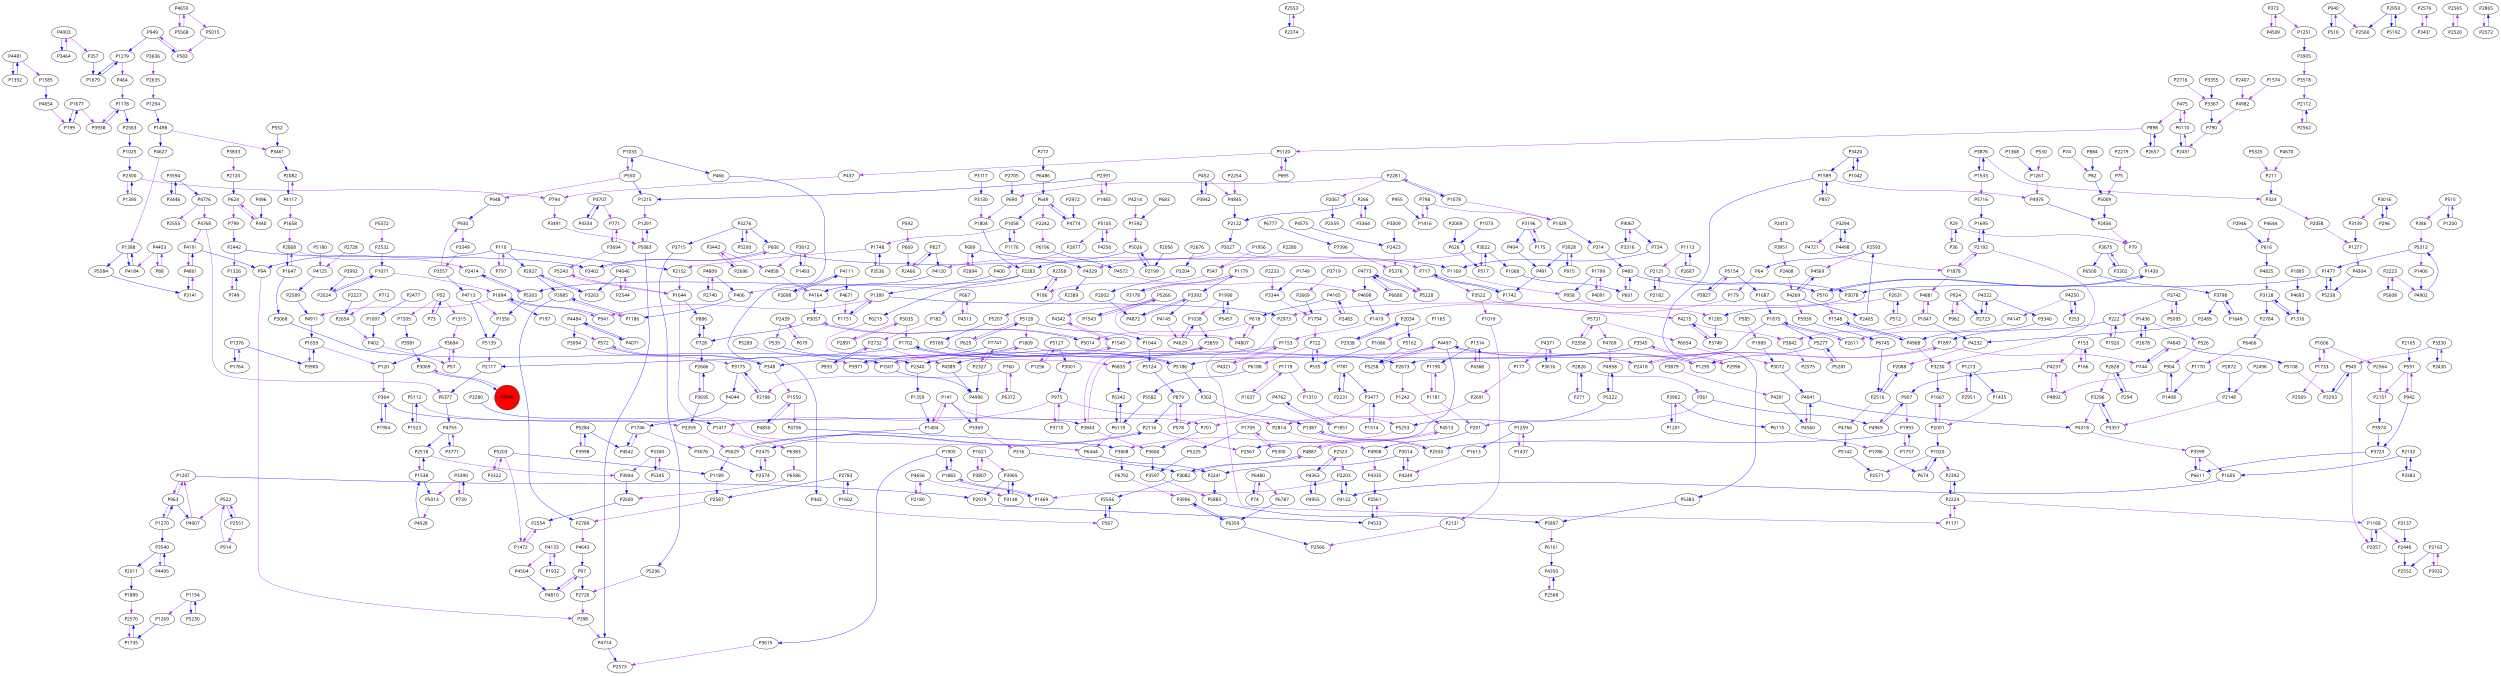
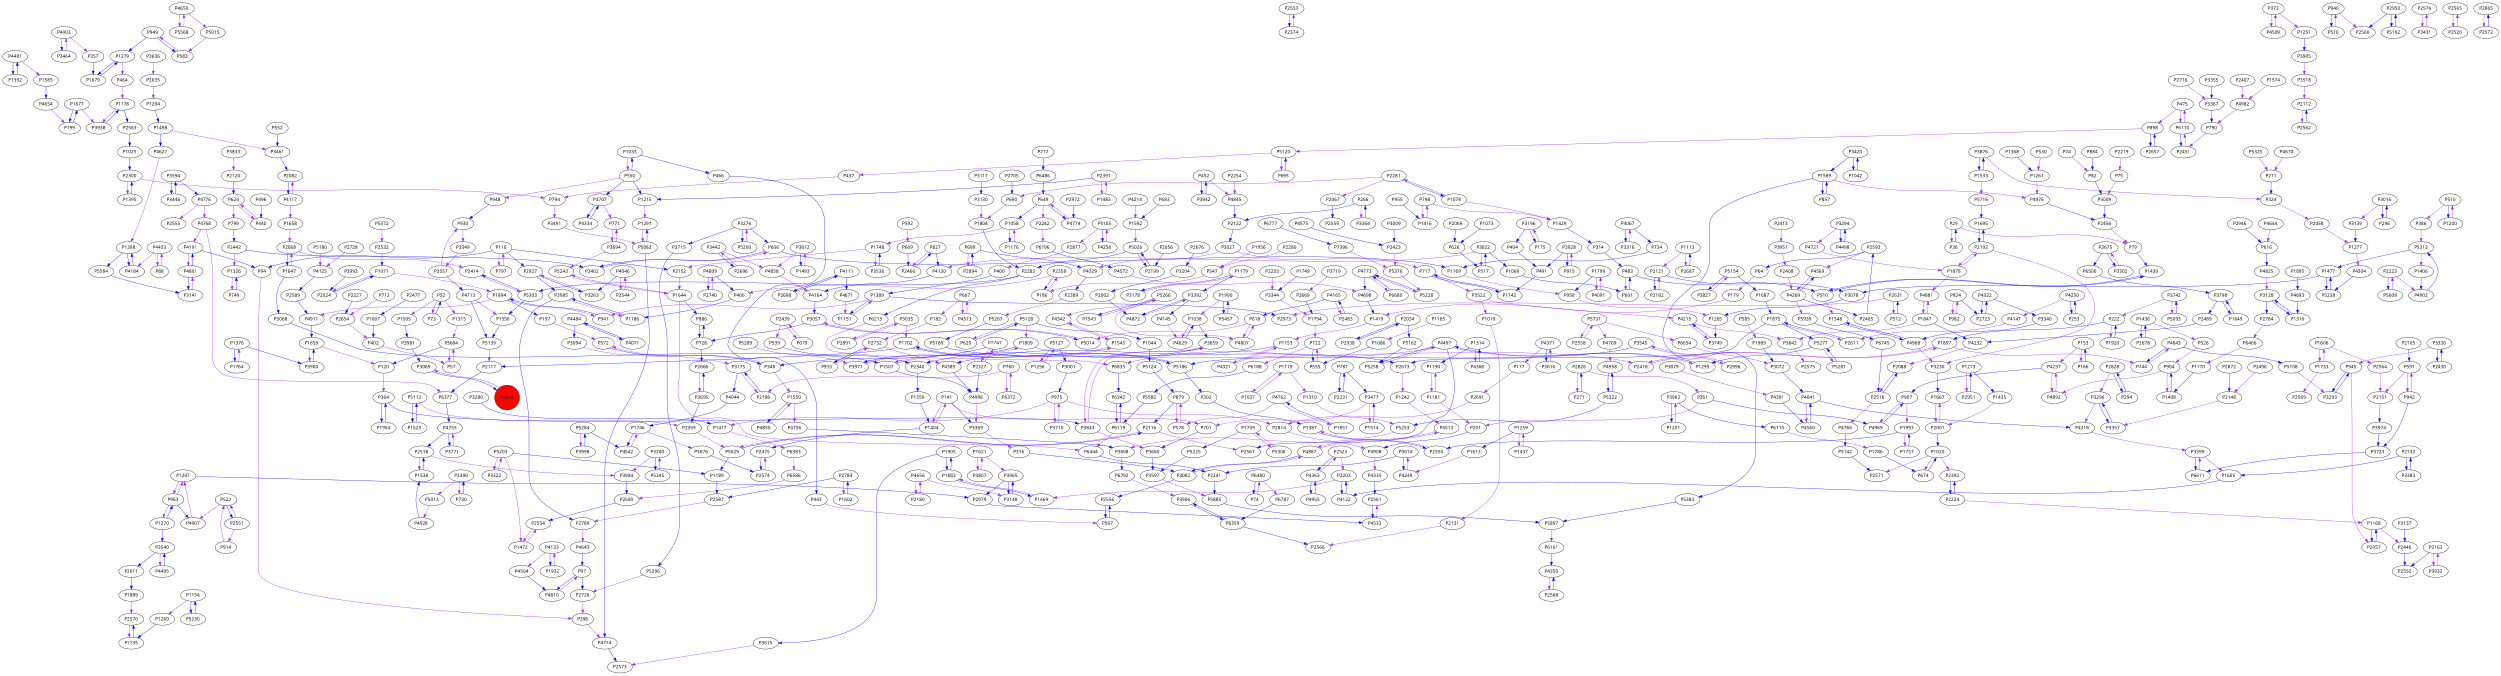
none -> (616, 187)
(2442, 357) -> (2442, 357)
(426, 486) -> none
(1952, 524) -> none
